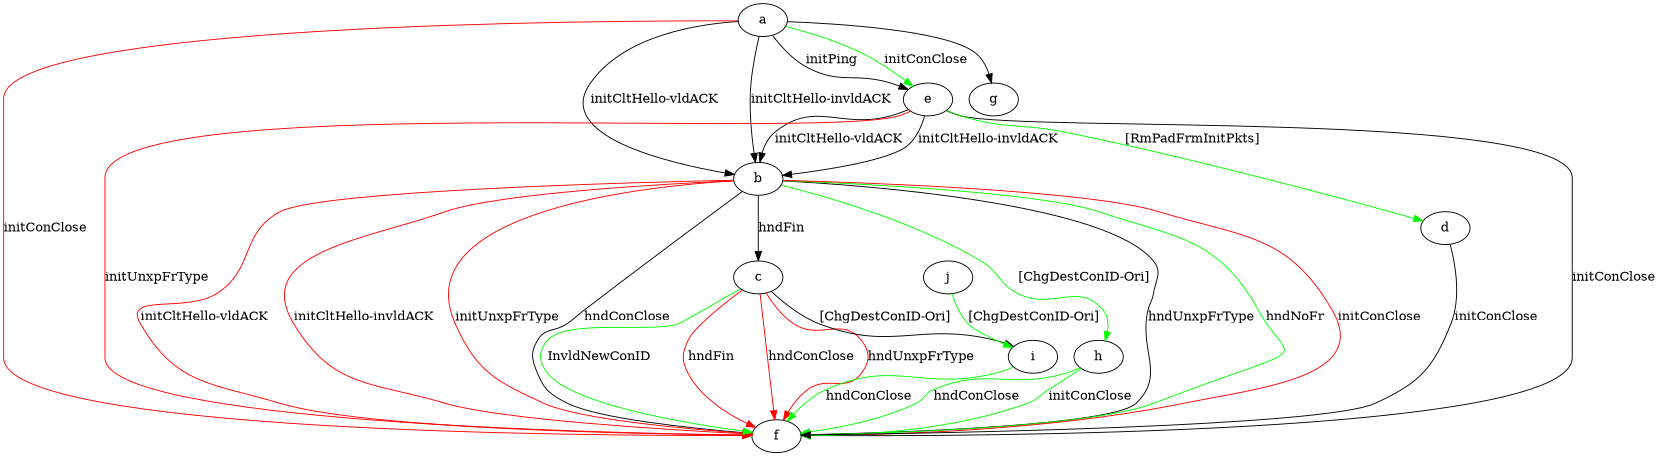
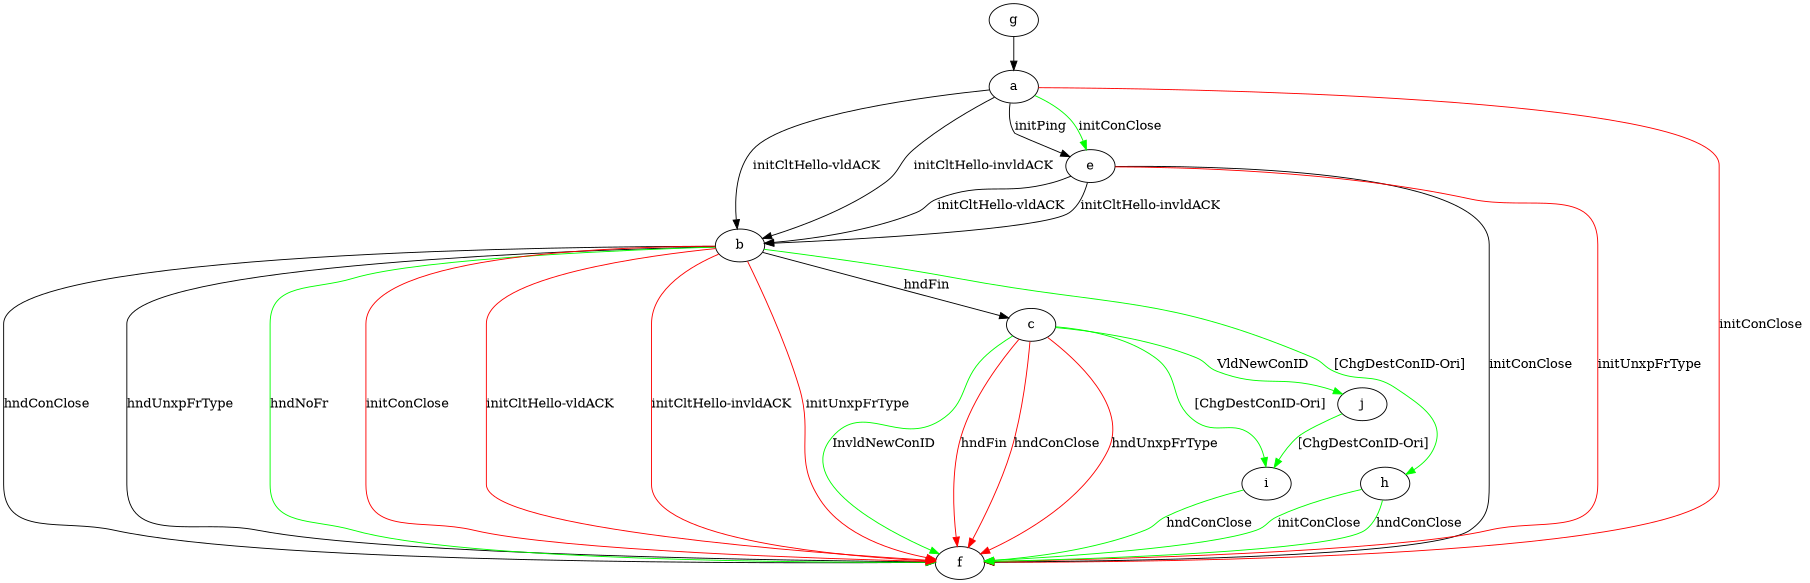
(896, 30) -> (1014, 49)
(1445, 228) -> none
(883, 336) -> (1172, 380)
none -> (1196, 358)
